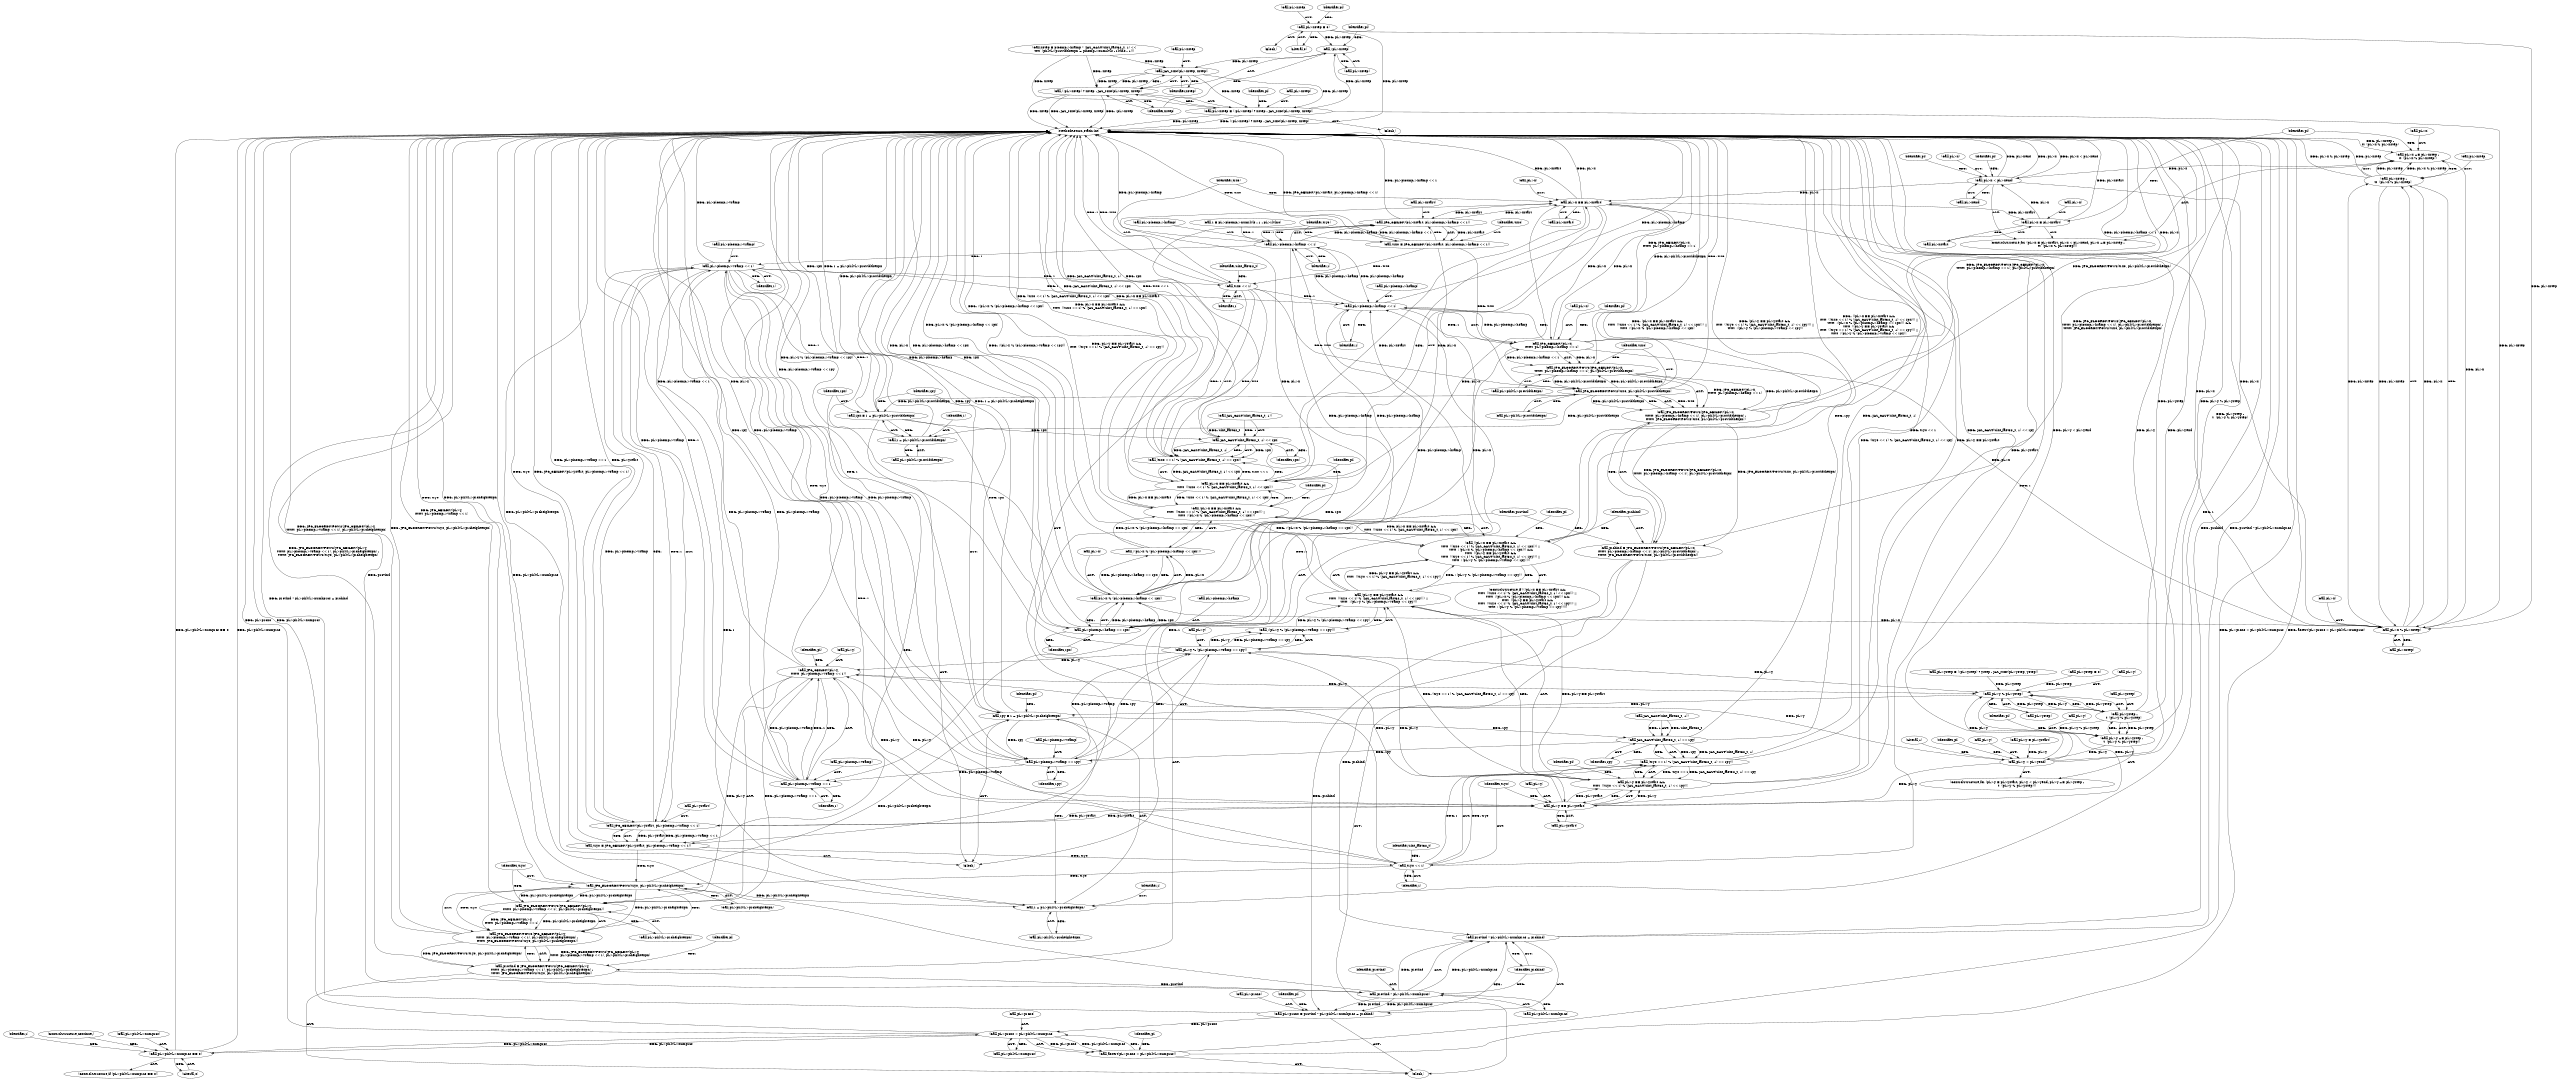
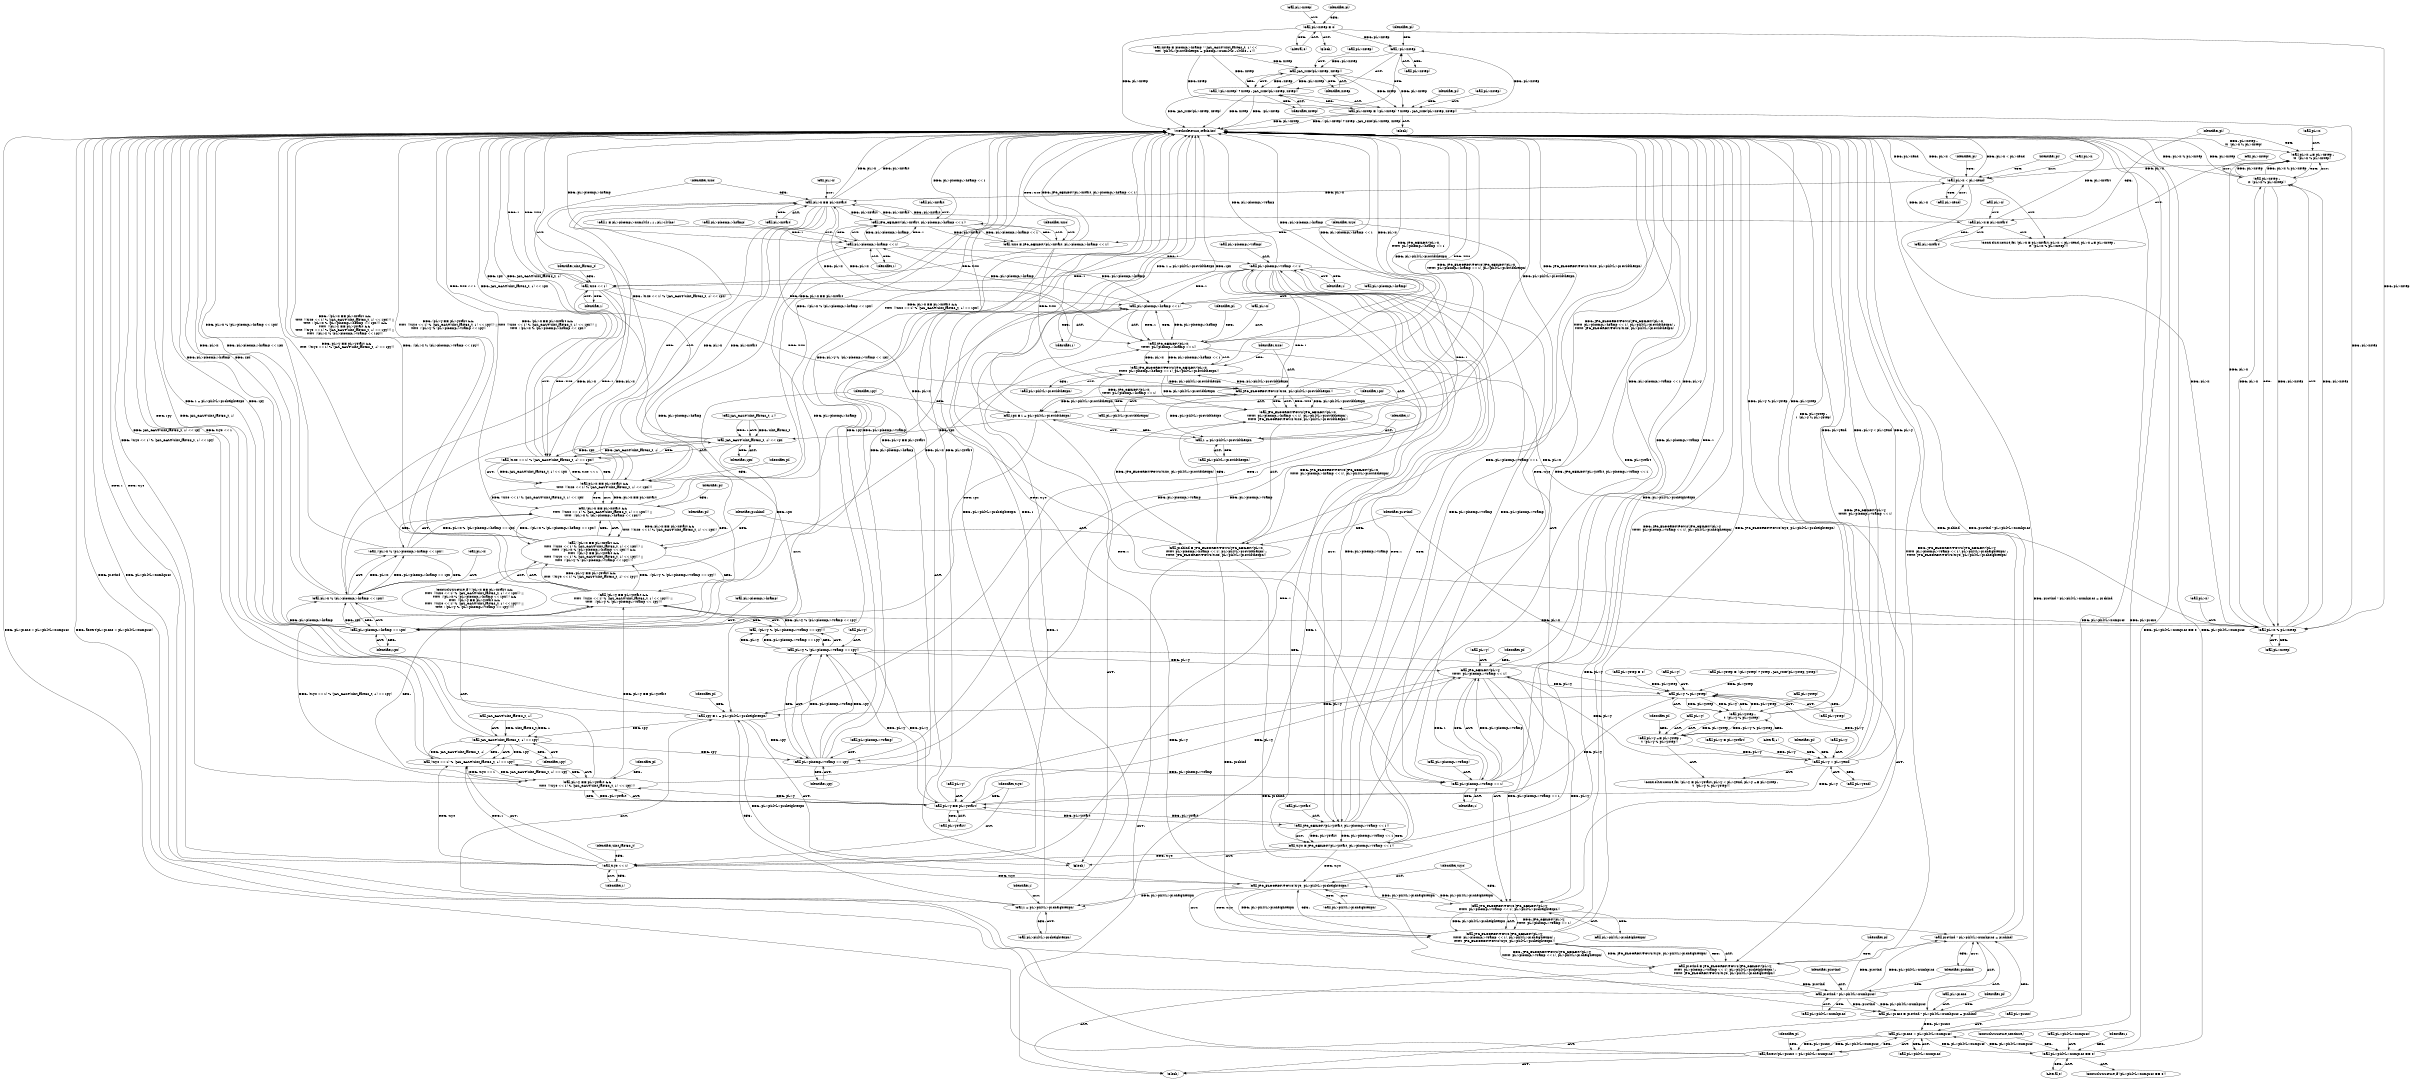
(777, 371) -> none
none -> (1859, 784)
